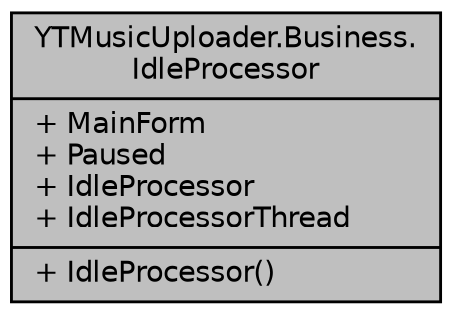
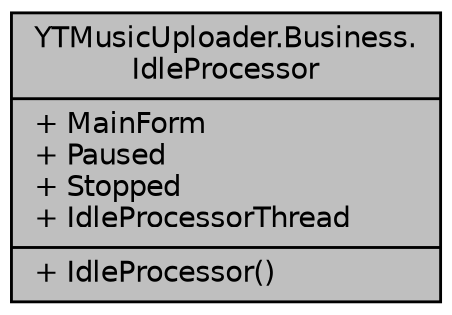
(144, 187) -> (109, 187)
